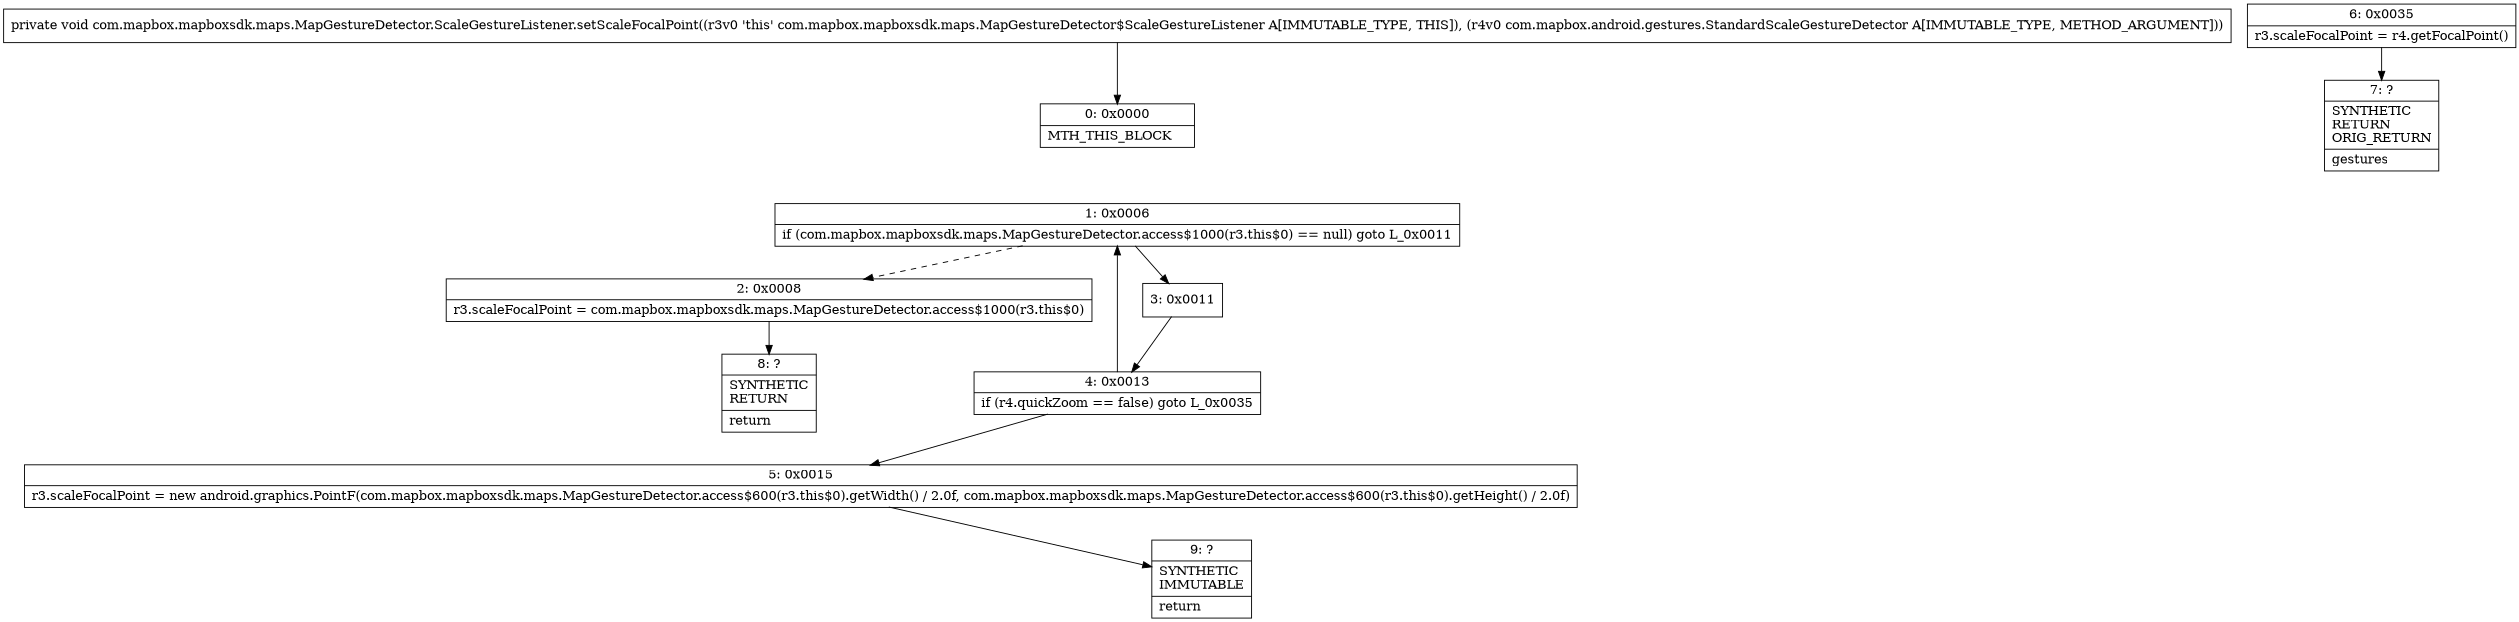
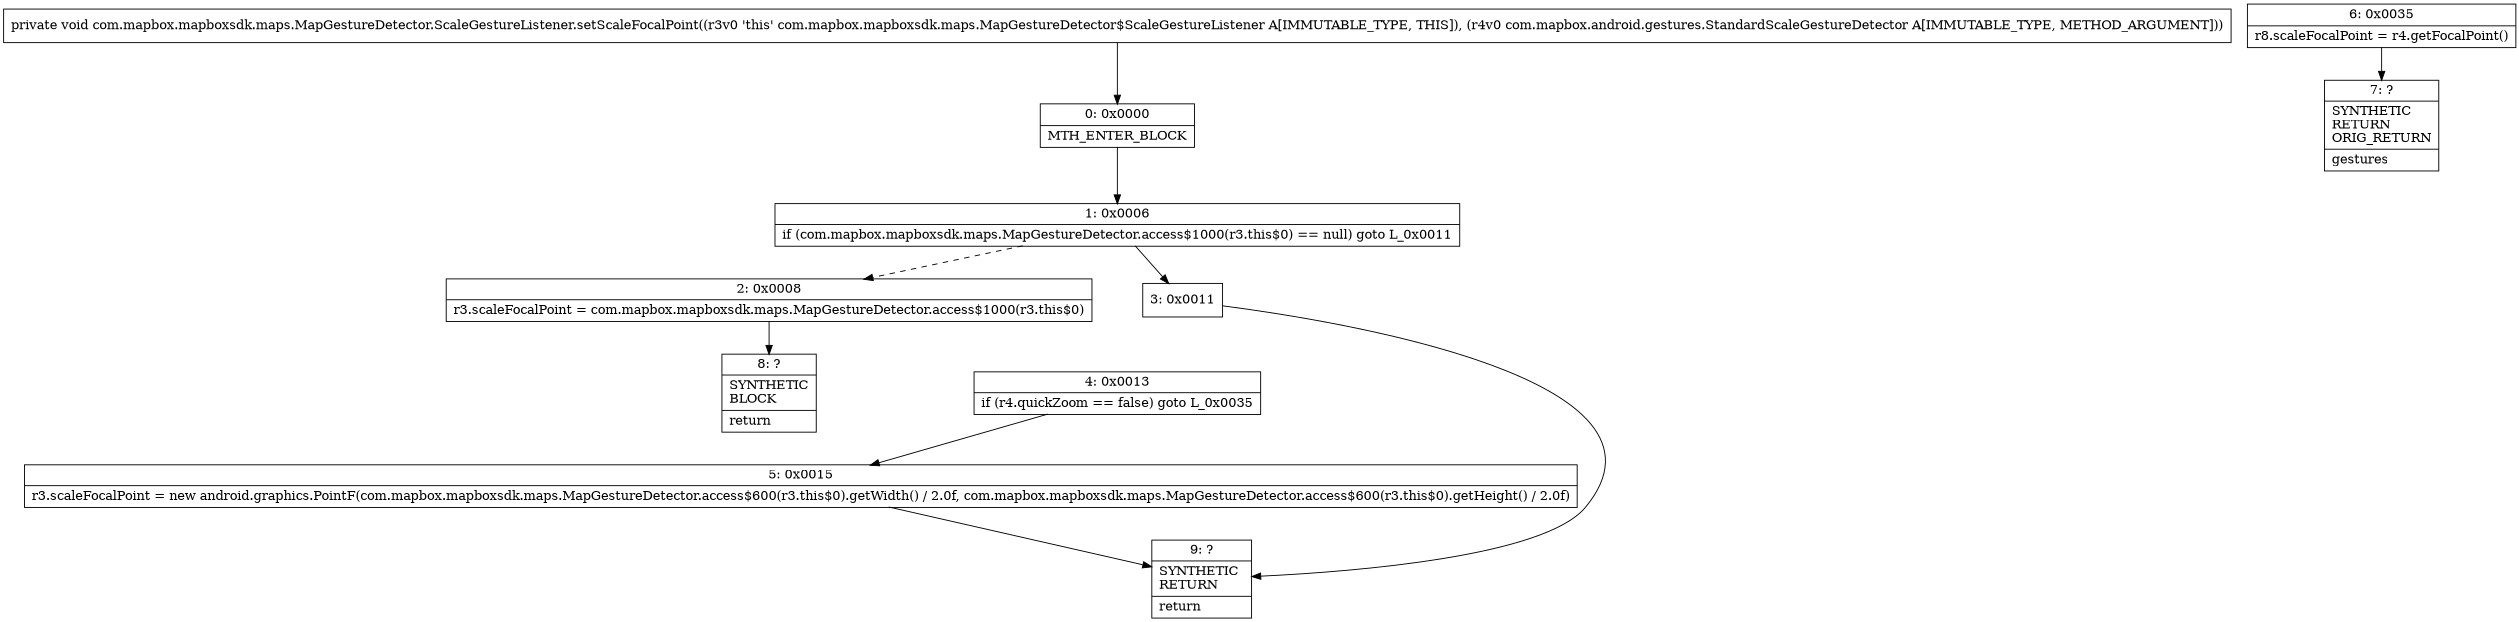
(2382, 36) -> (2382, 36)
(1110, 136) -> (1117, 136)
(1117, 314) -> (1117, 171)
(1154, 341) -> (1597, 440)
(759, 399) -> (753, 399)
(1202, 585) -> (1189, 585)
